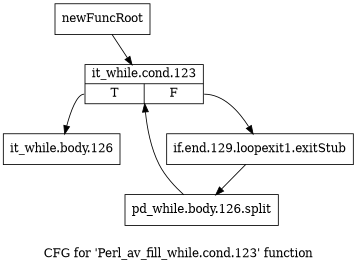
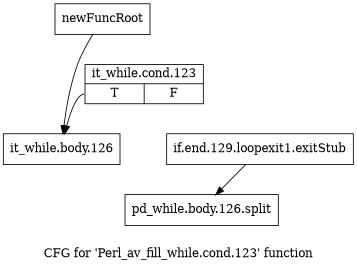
(120, 46) -> (73, 78)
(230, 105) -> none
(156, 158) -> none
